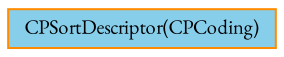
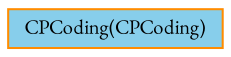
(142, 29) -> (115, 29)
